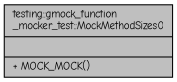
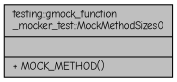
(52, 67) -> (59, 67)
